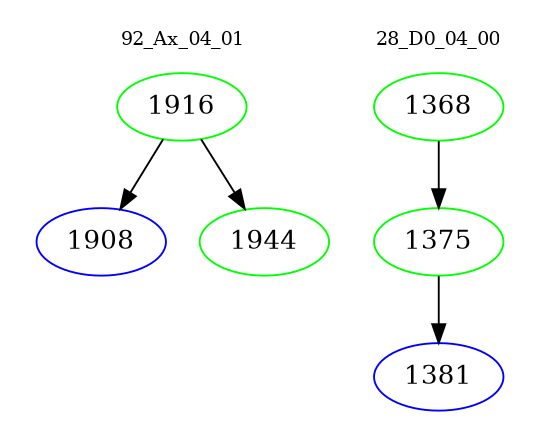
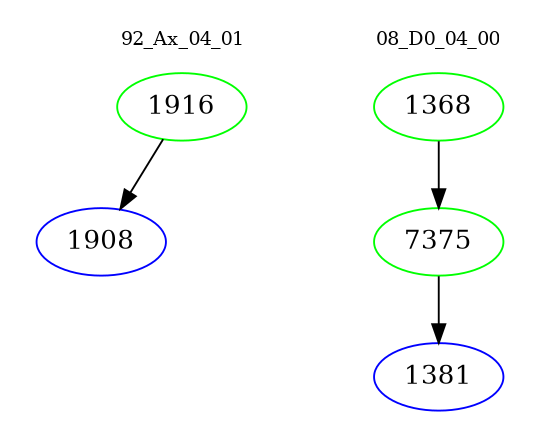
(439, 40) -> (439, 40)
(264, 242) -> none
(439, 242) -> (439, 242)
